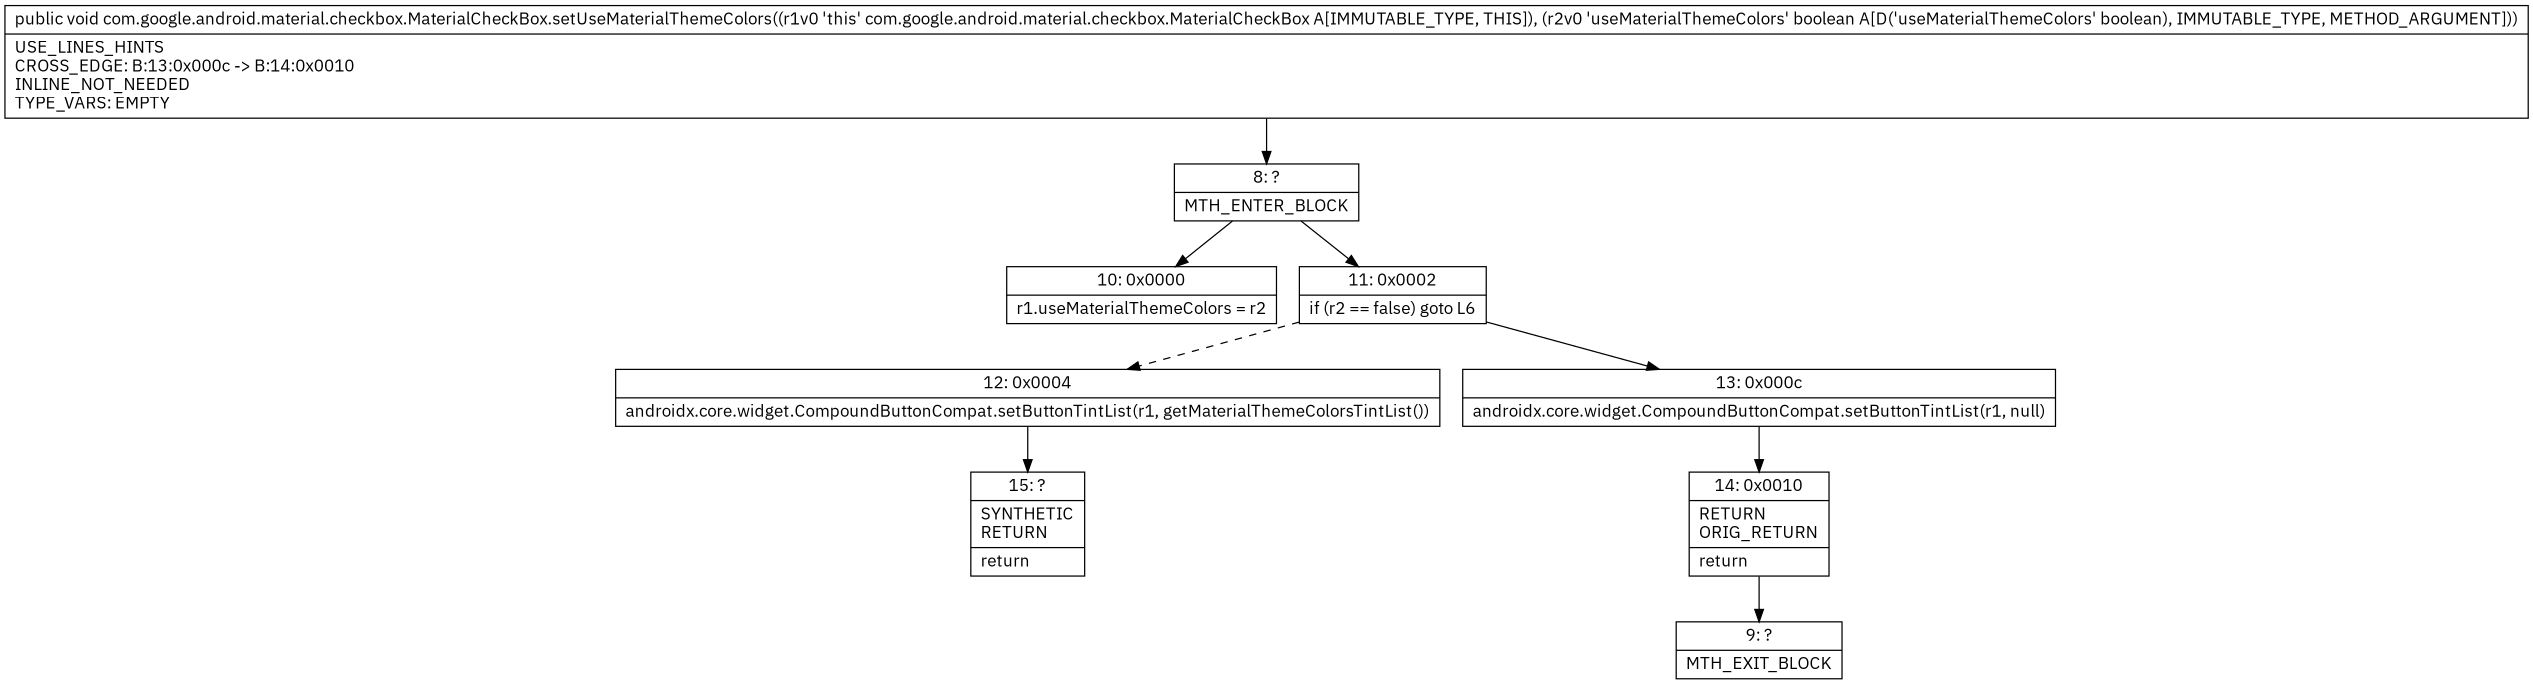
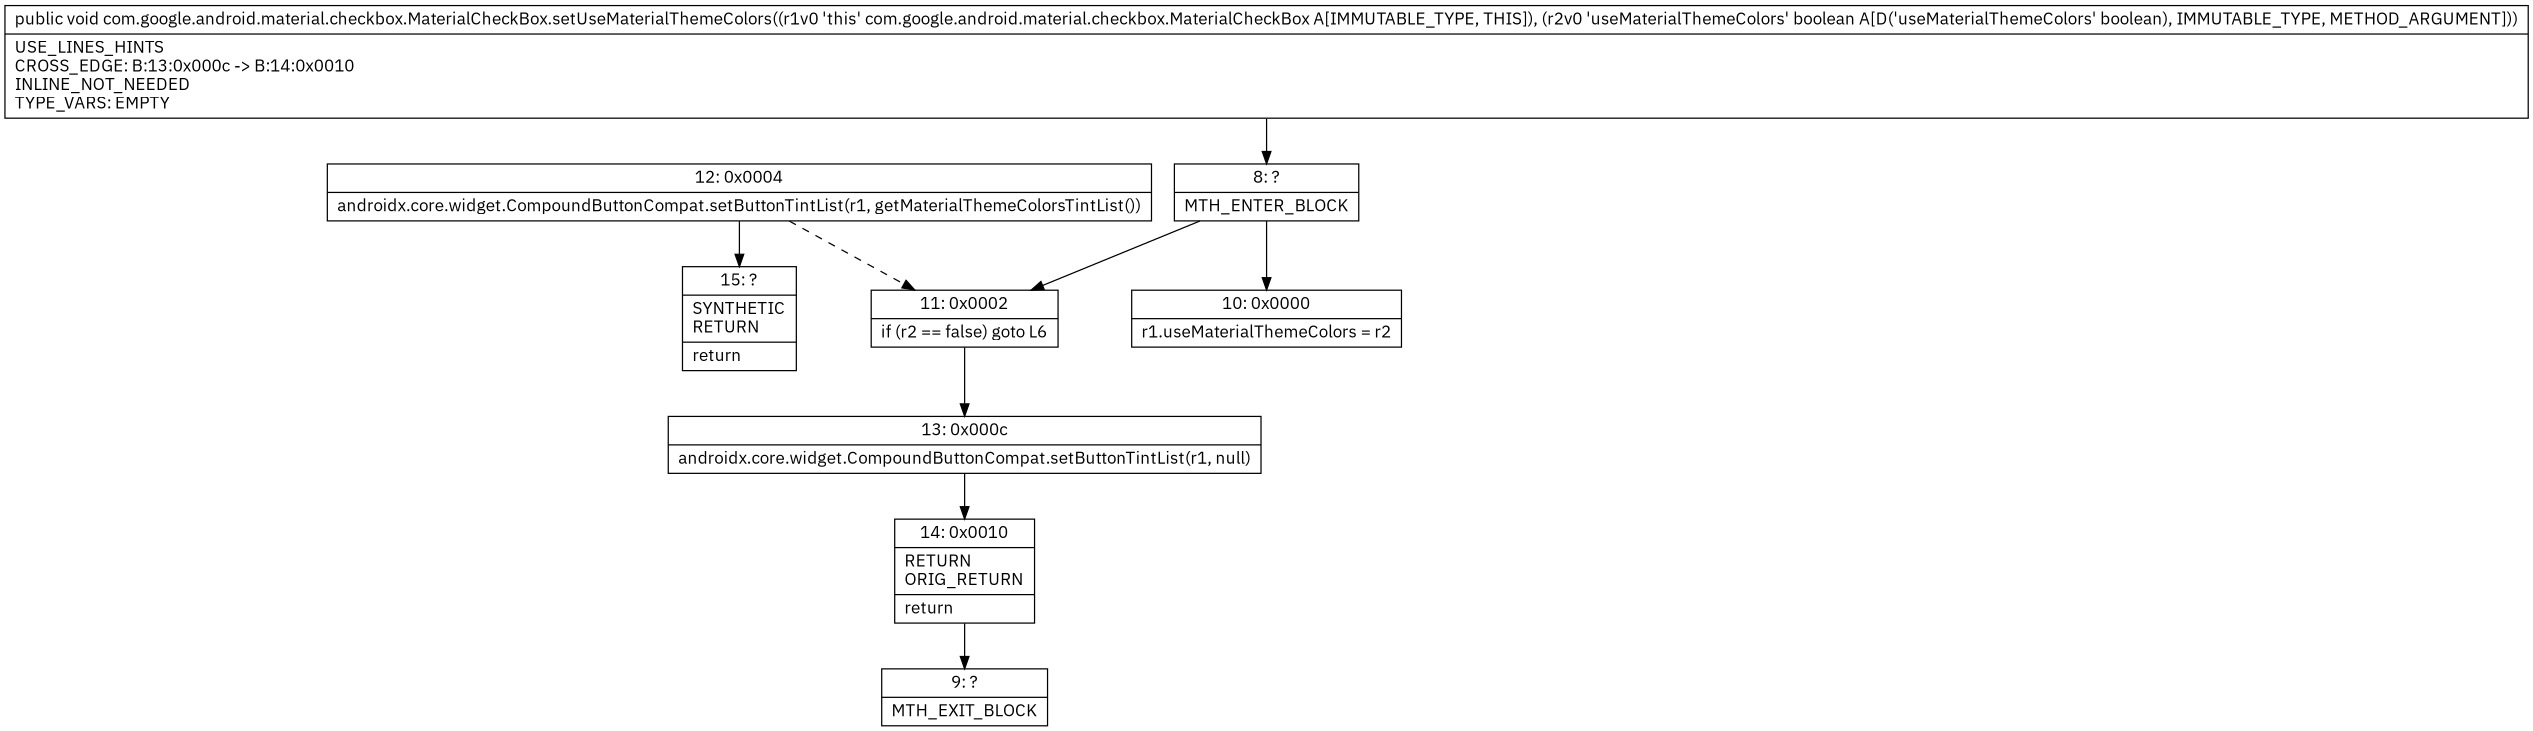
(1219, 344) -> (846, 252)
